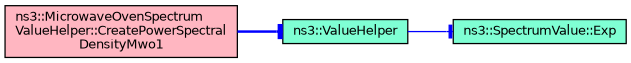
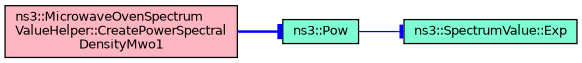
(345, 32) -> (321, 32)
